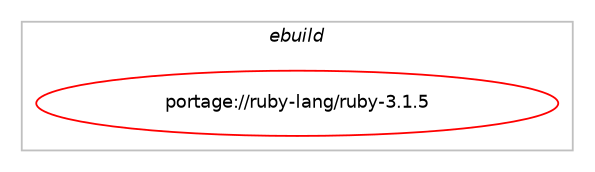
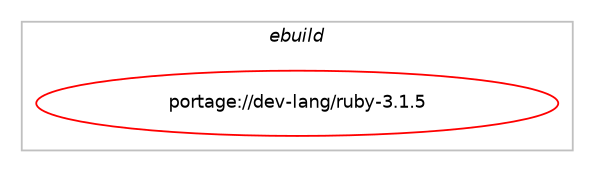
(297, 103) -> (297, 103)
